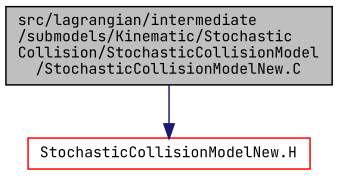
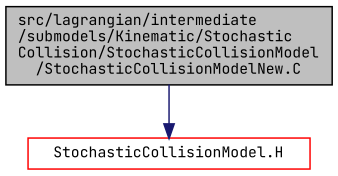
(169, 154) -> (169, 154)
